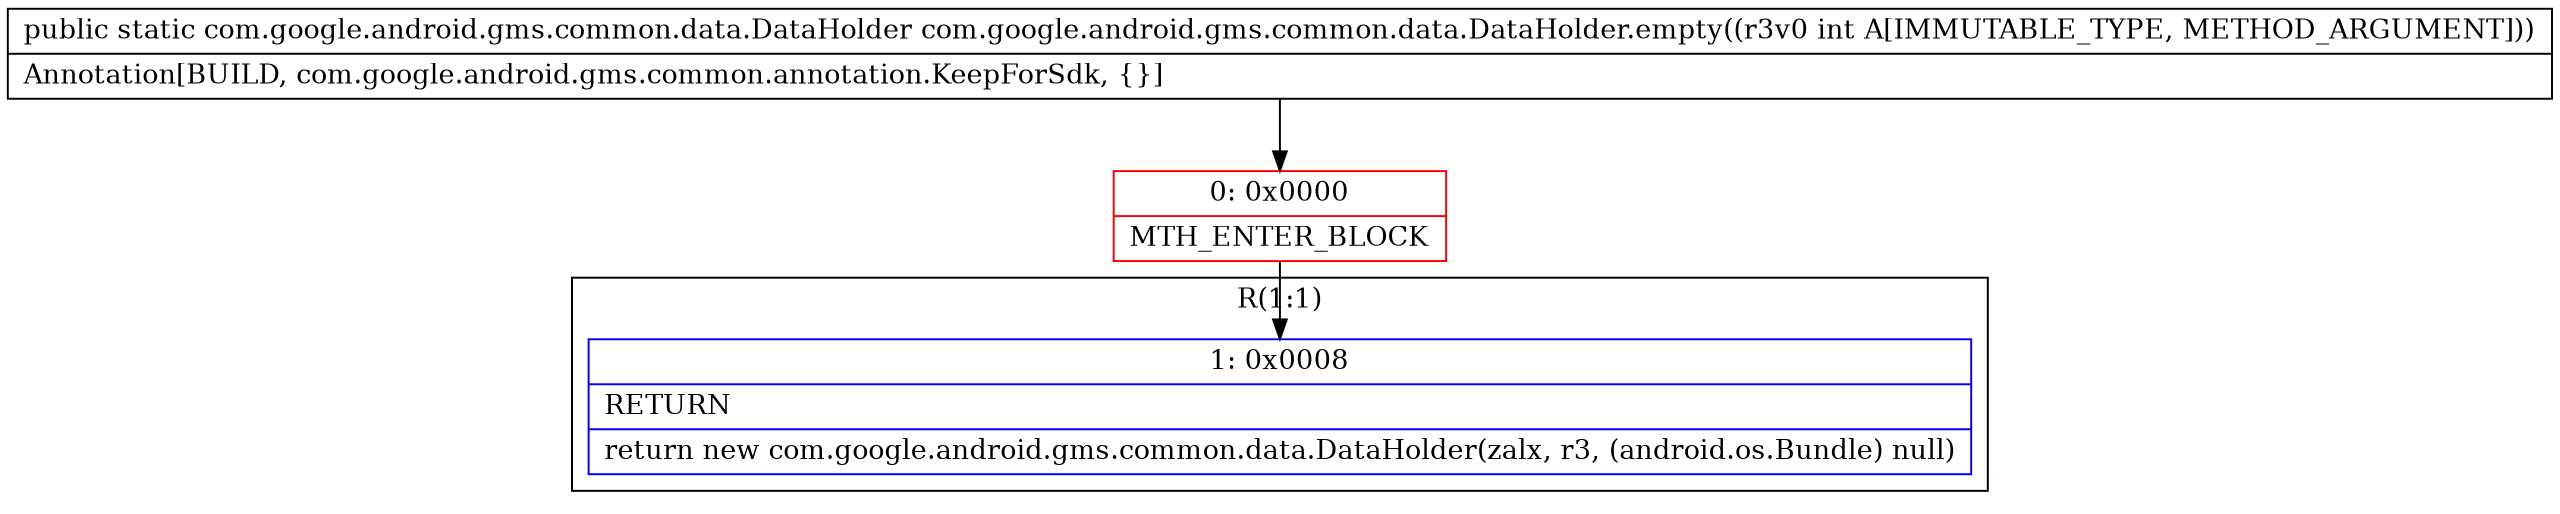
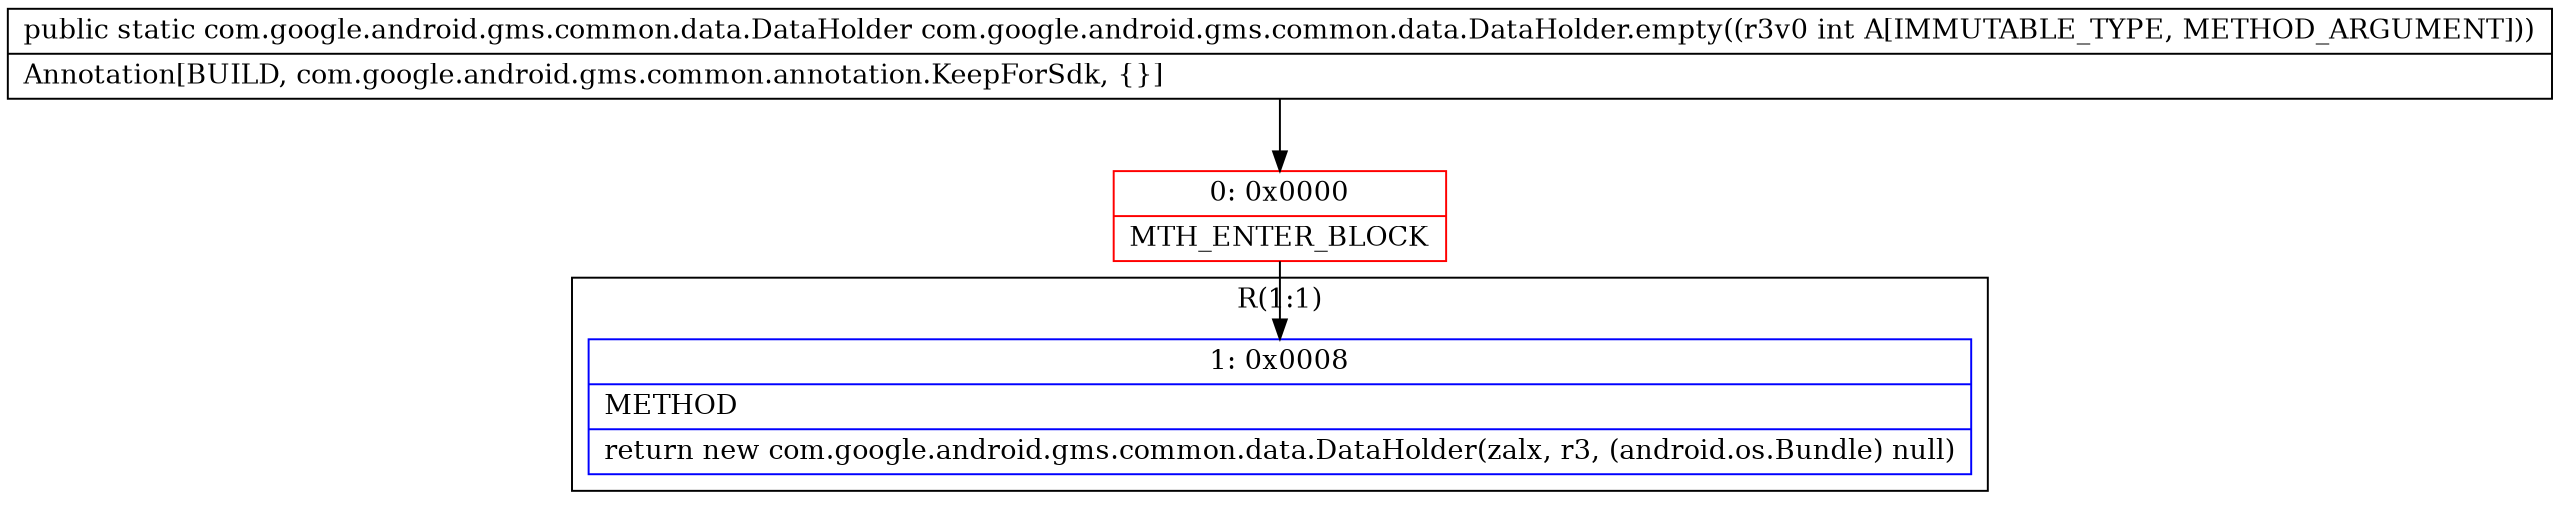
(668, 406) -> (672, 406)
